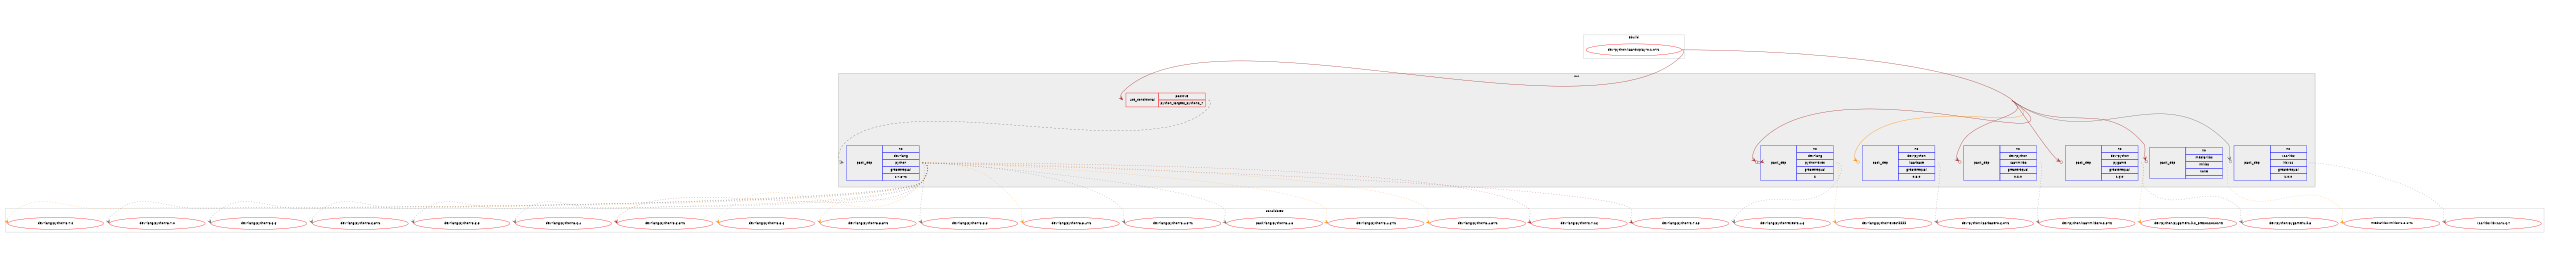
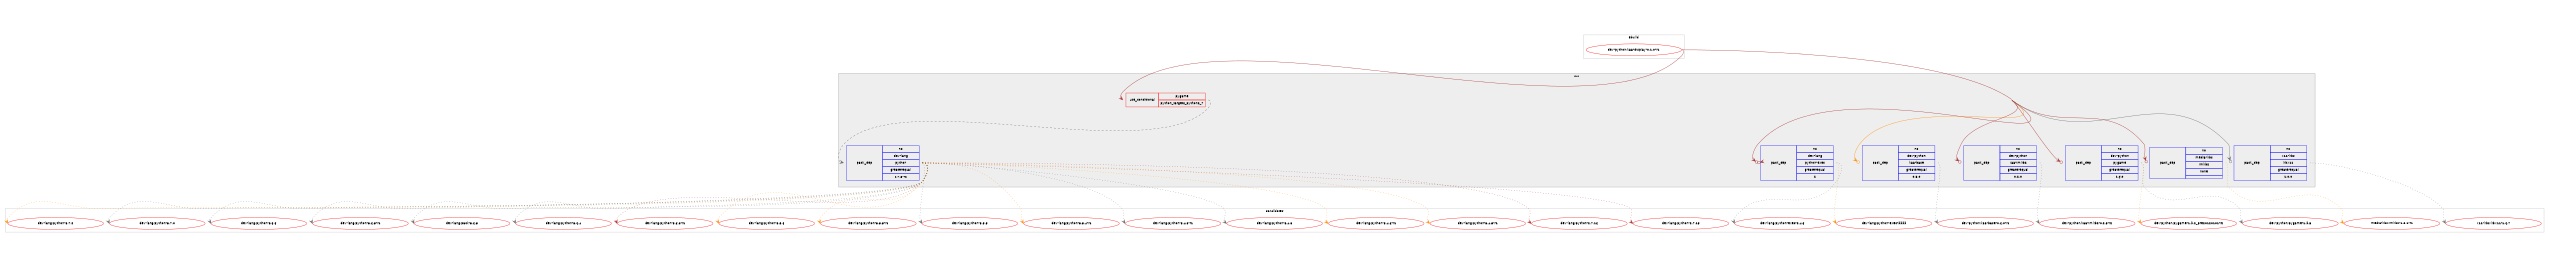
(1182, 96) -> (1182, 96)
(462, 223) -> (462, 223)
(1275, 223) -> (1275, 223)
